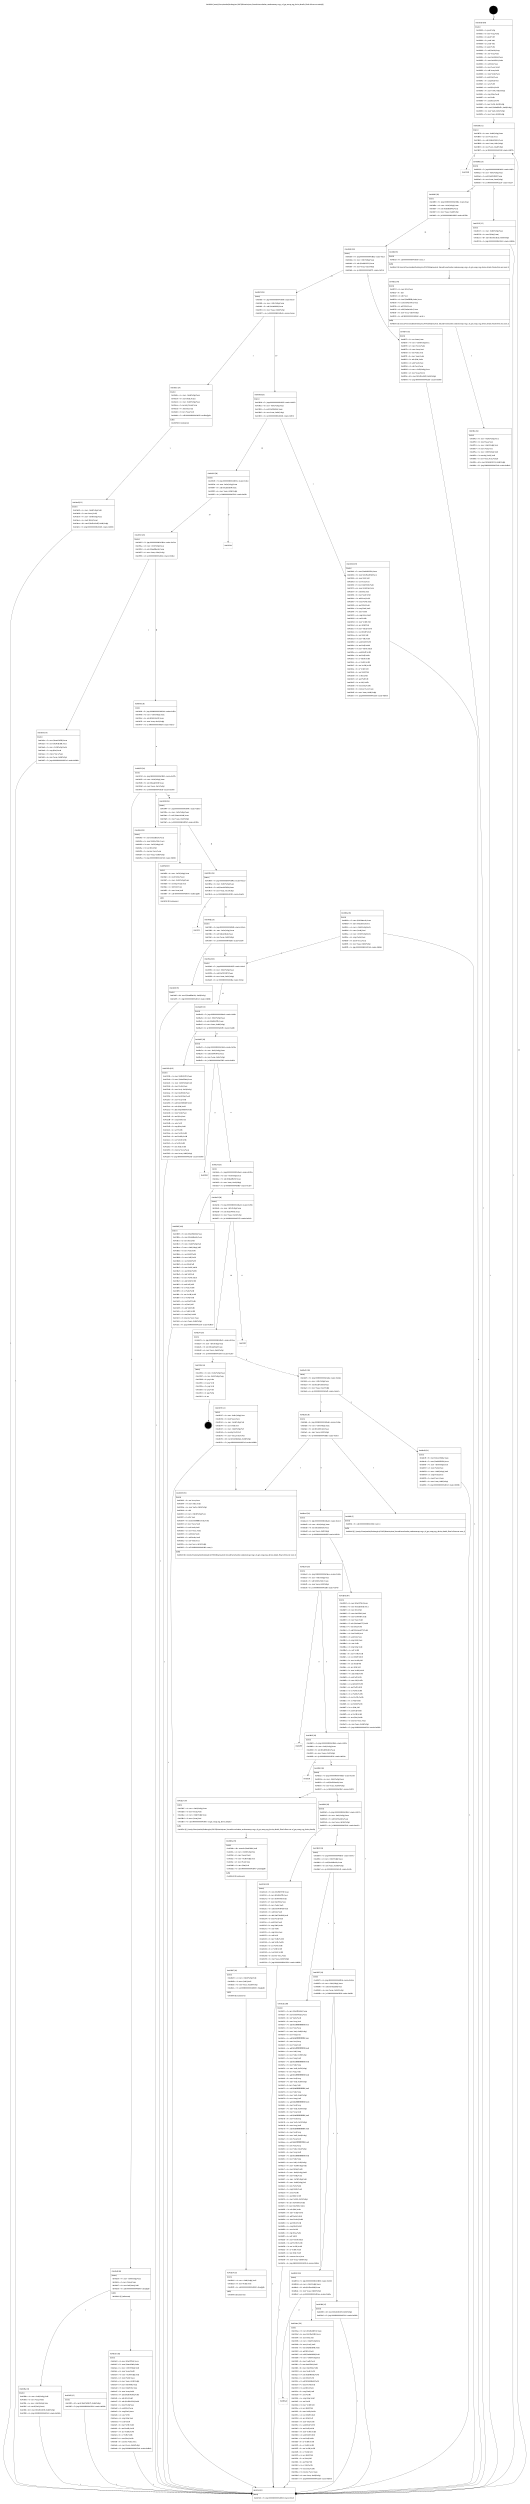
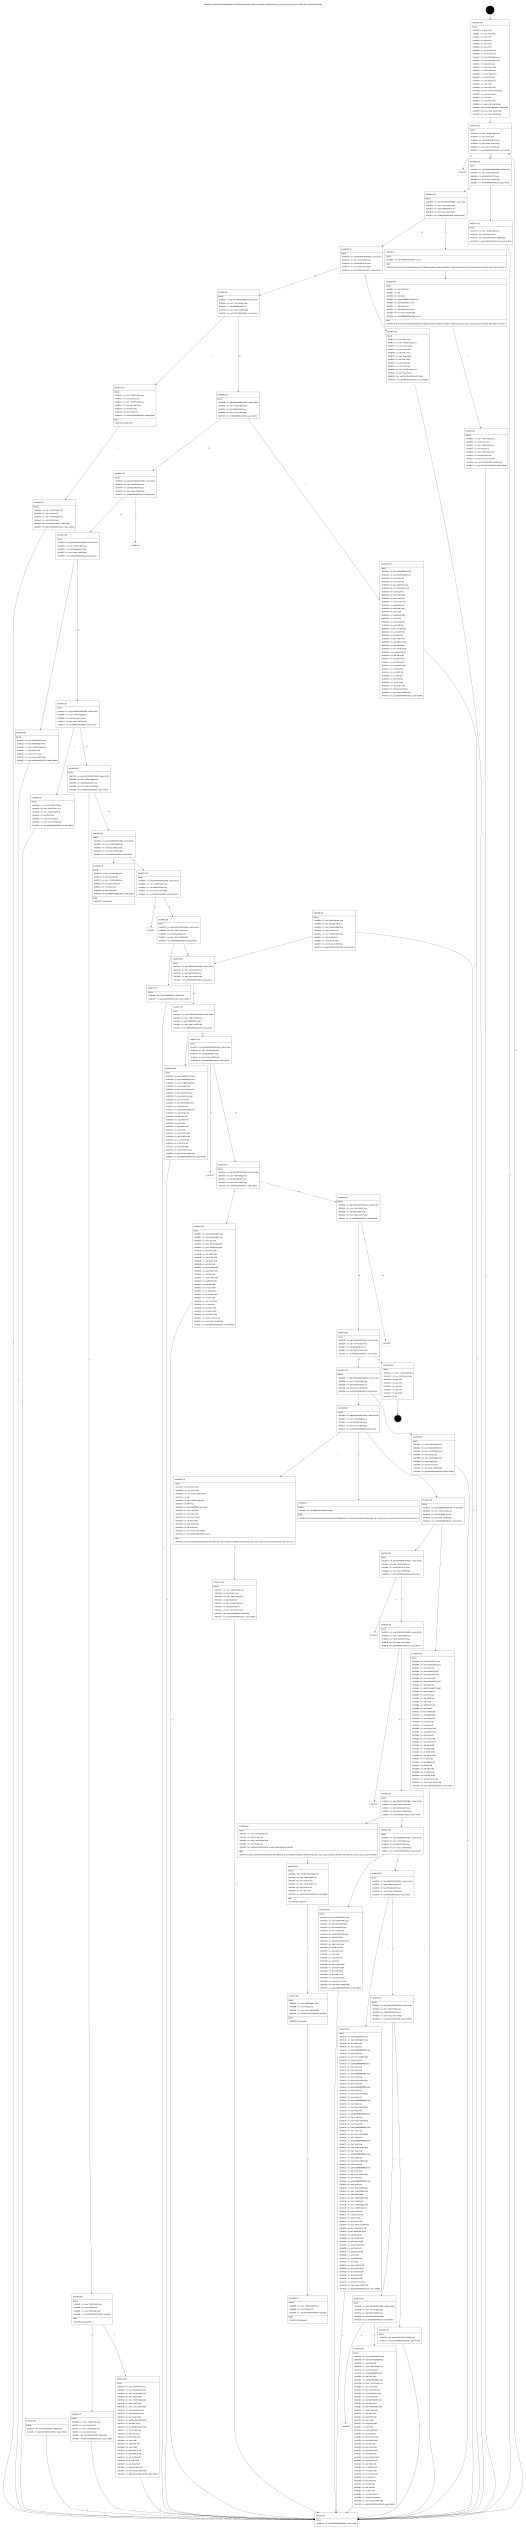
(155, 810) -> (66, 761)
(236, 1467) -> (235, 1562)
